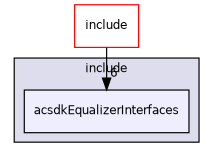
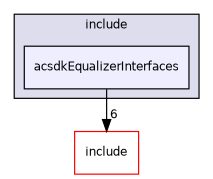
(107, 65) -> (107, 106)
